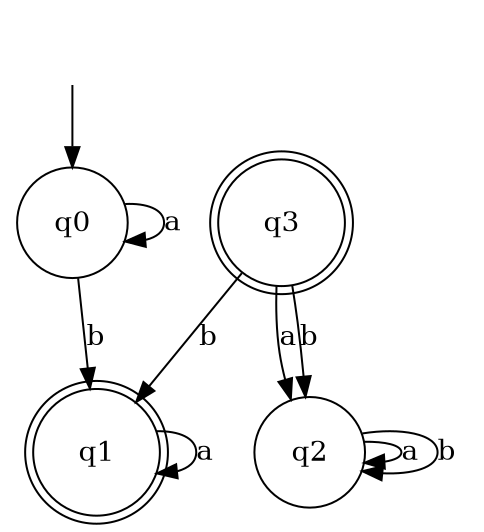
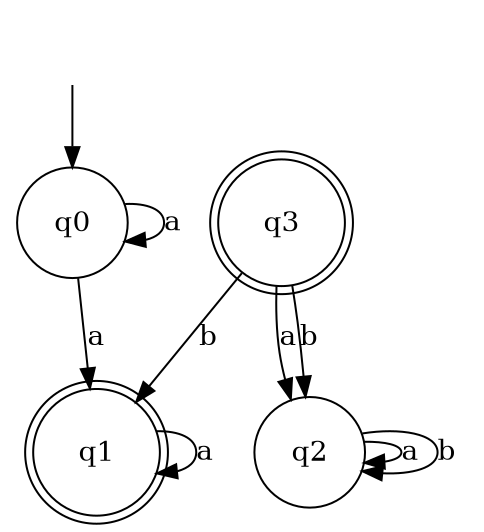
(97, 338) -> (97, 338)
